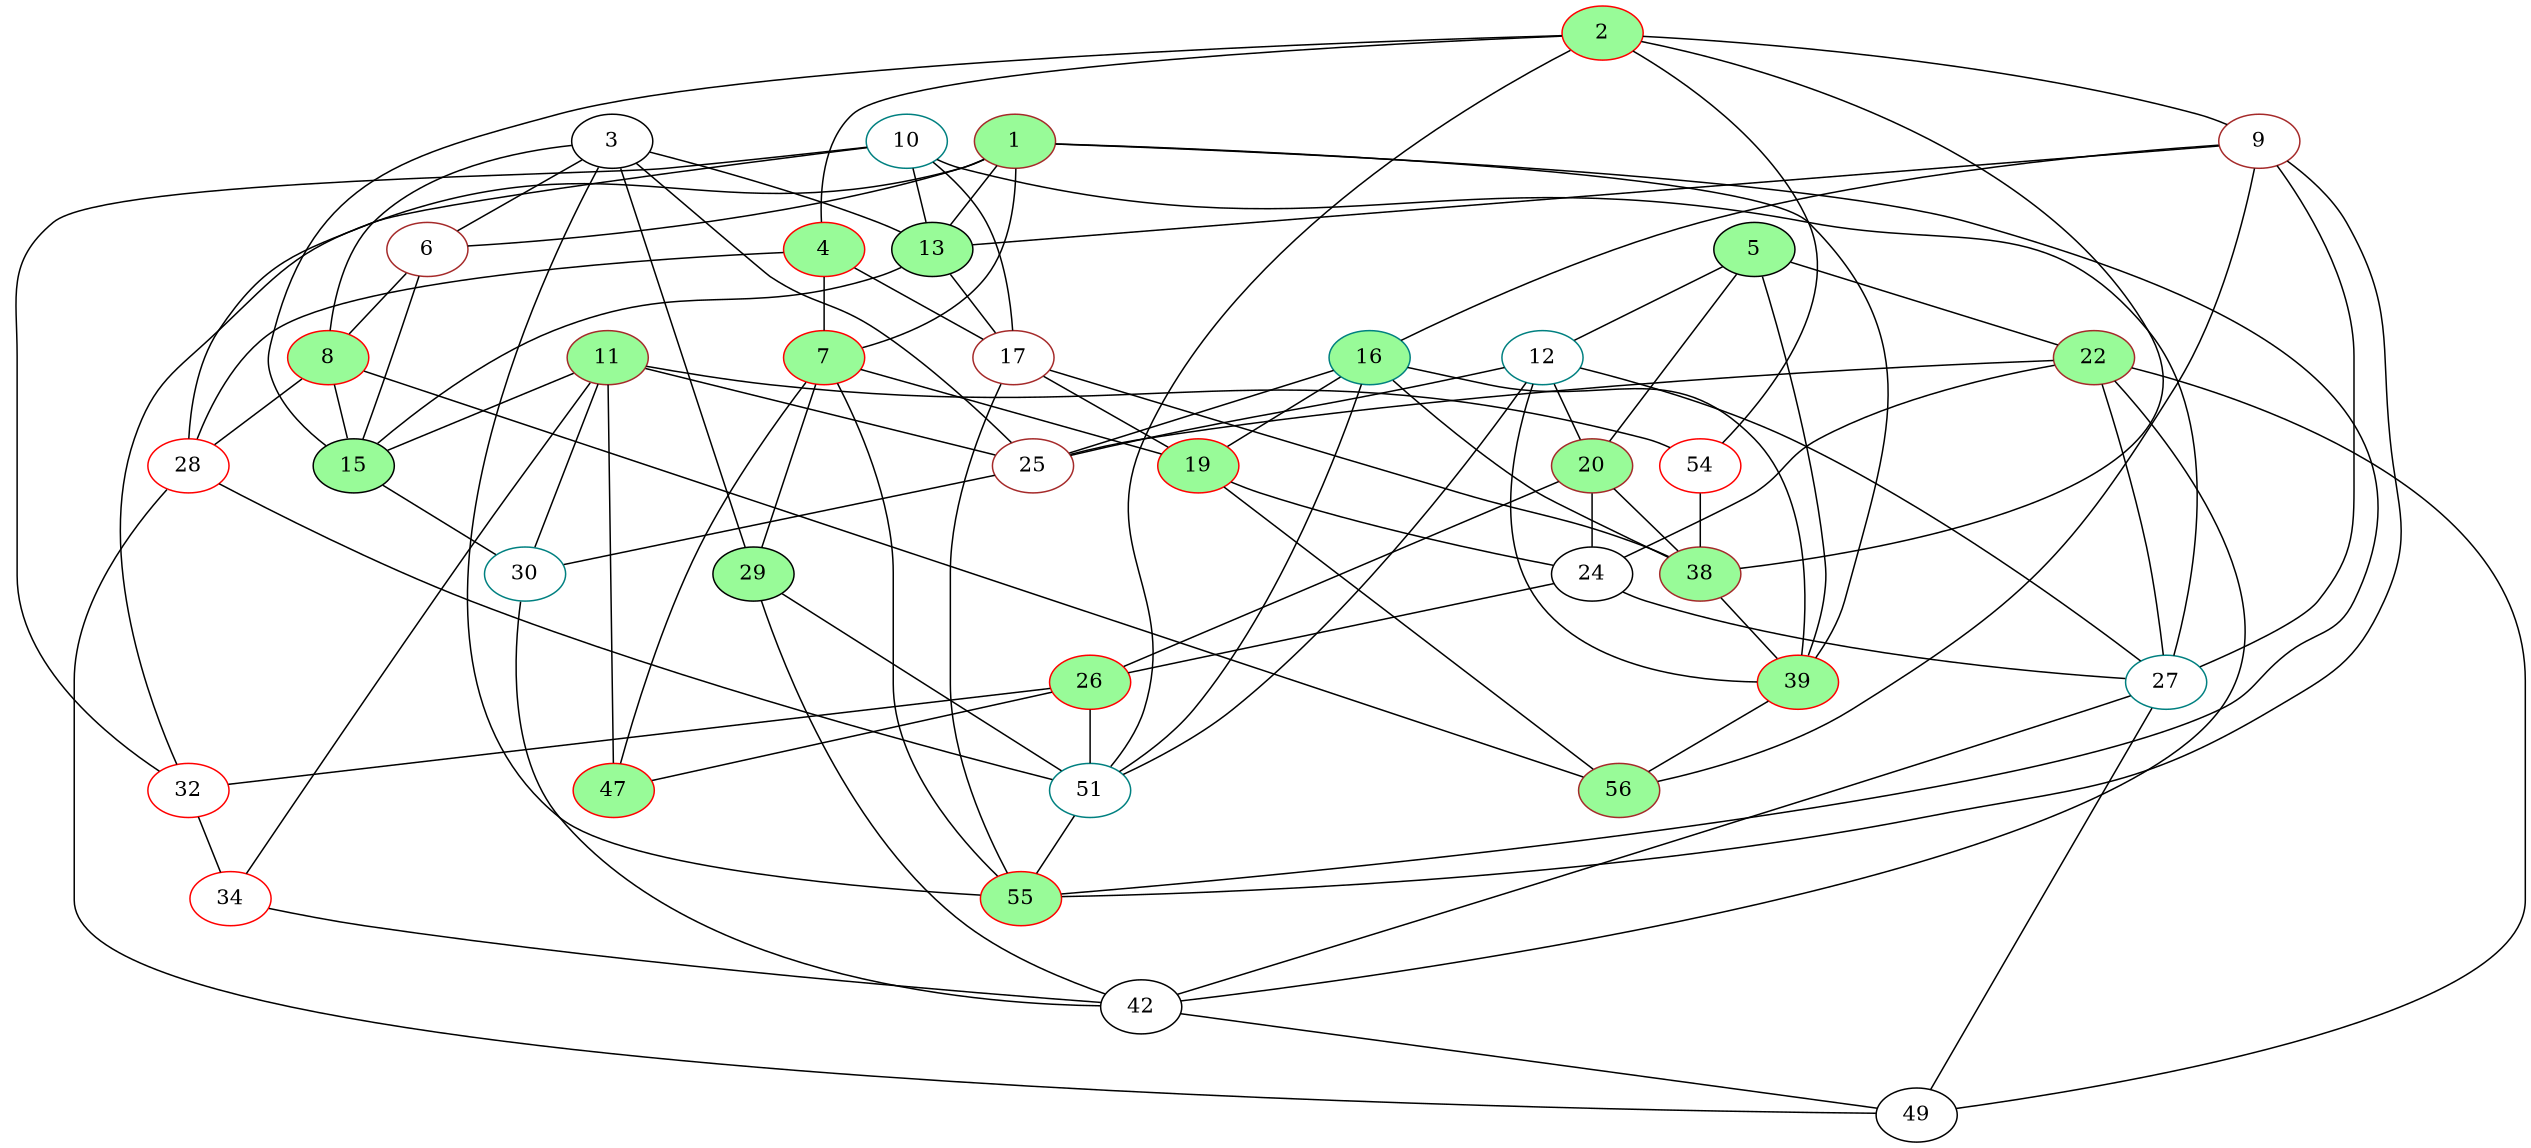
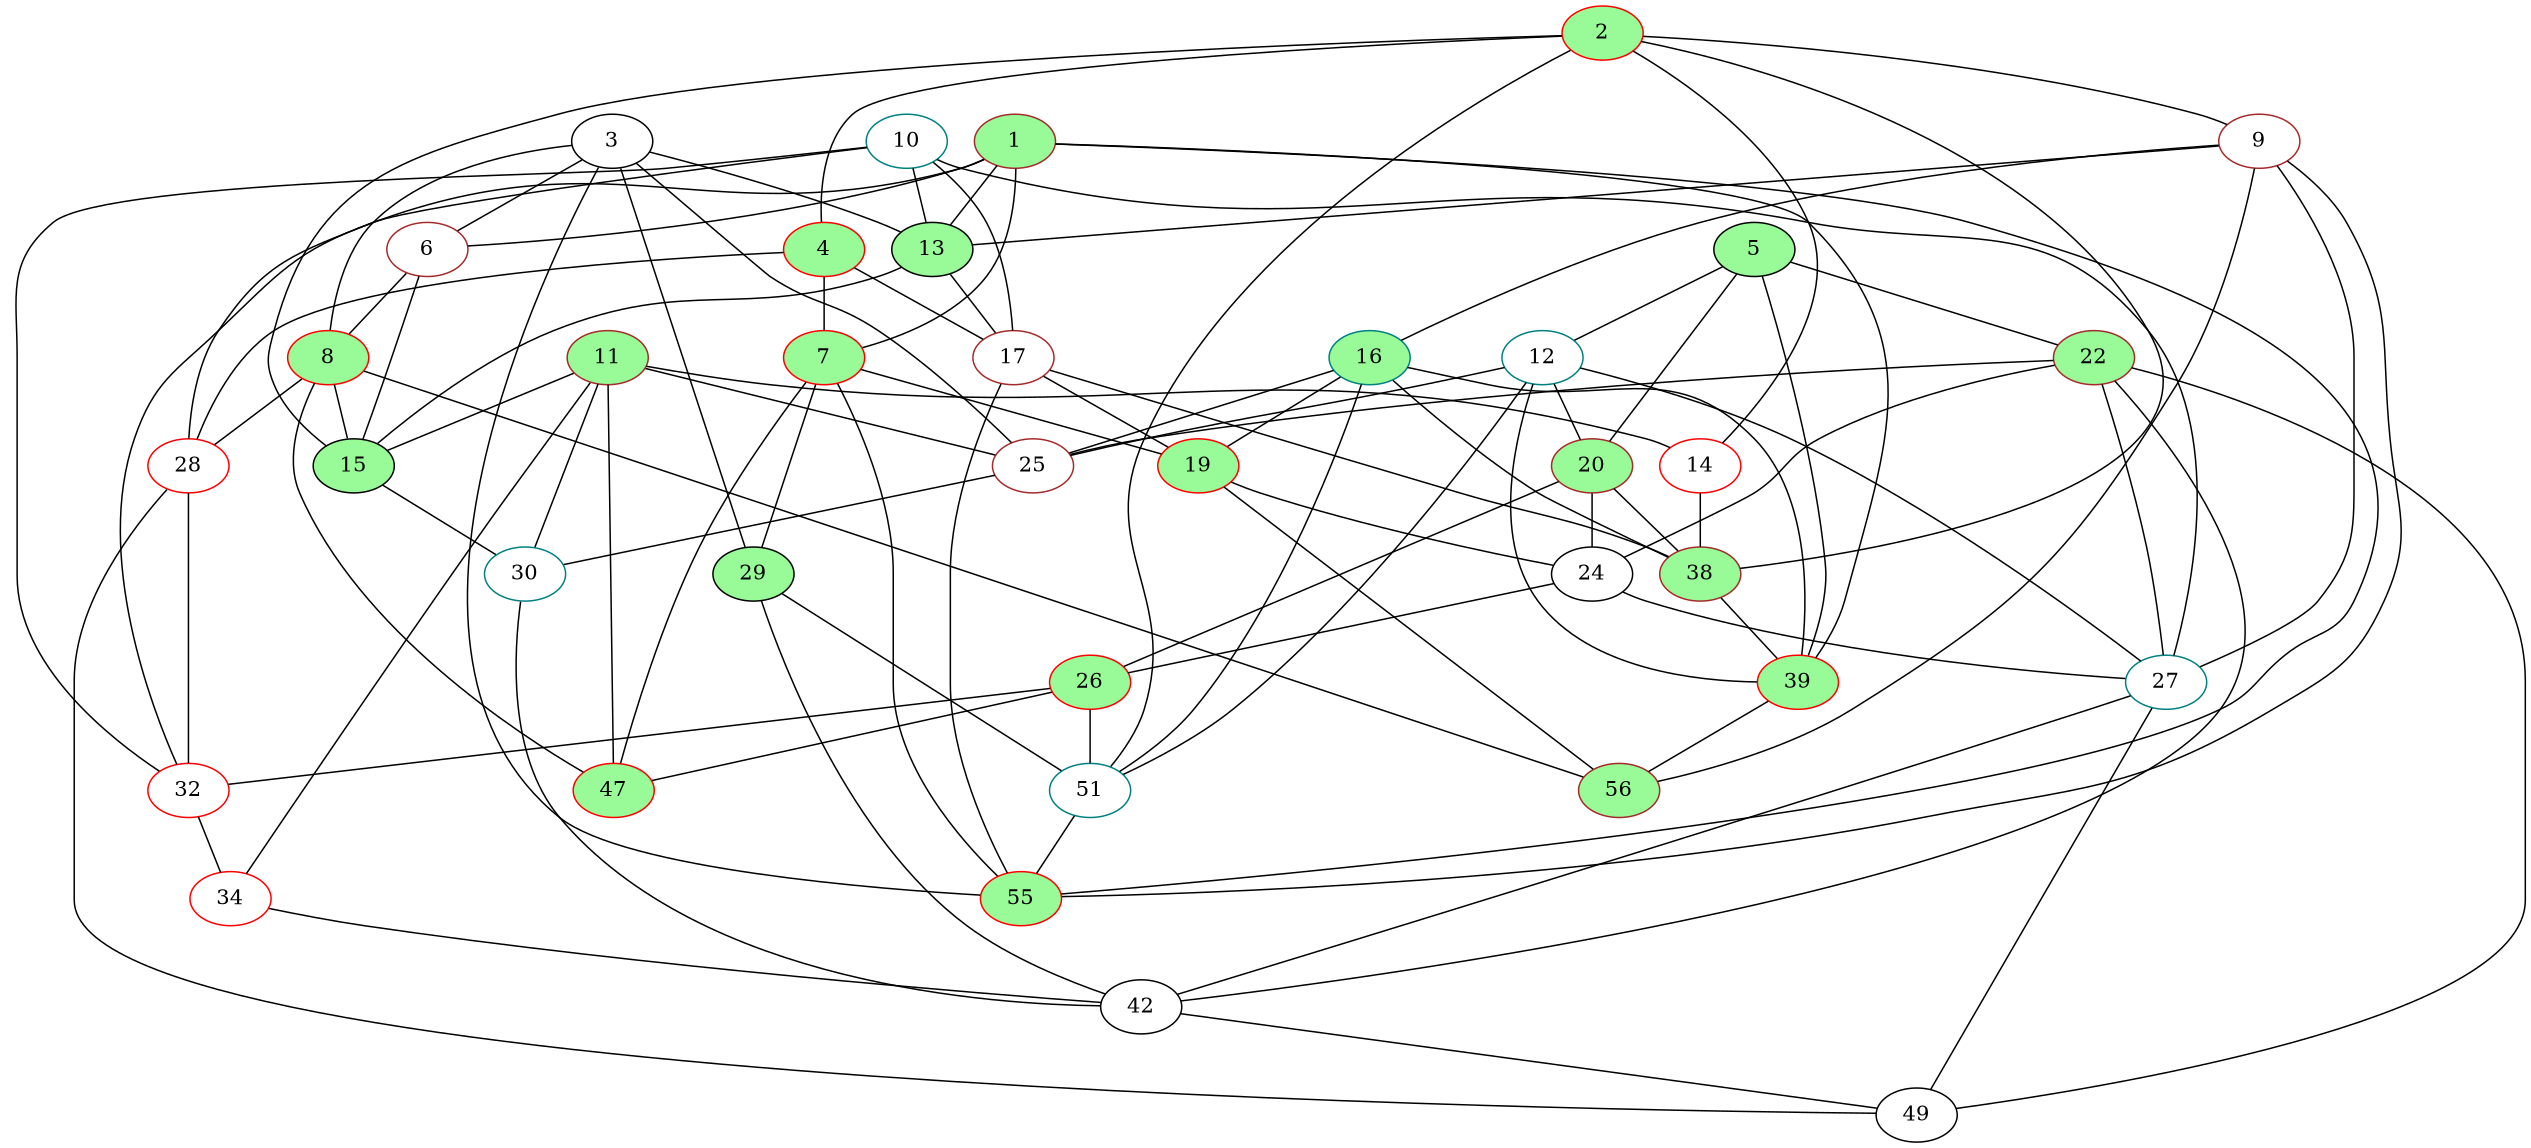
(1700, 466) -> (1700, 466)
none -> (381, 612)
(627, 656) -> (188, 628)
